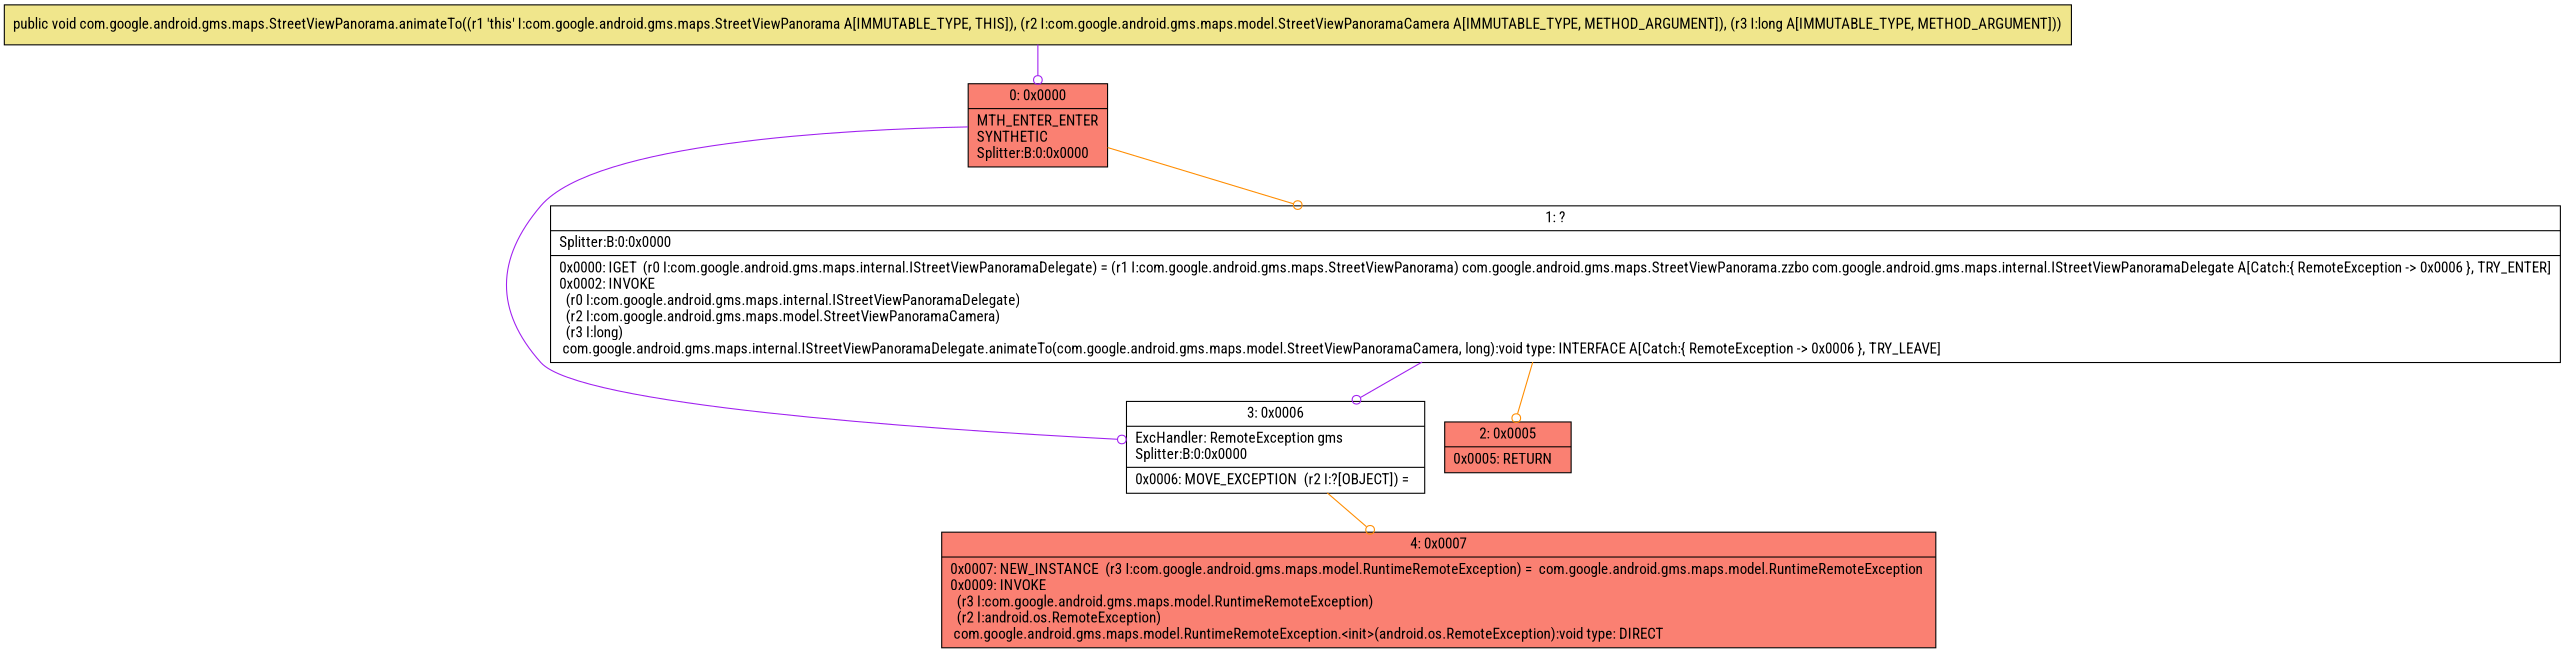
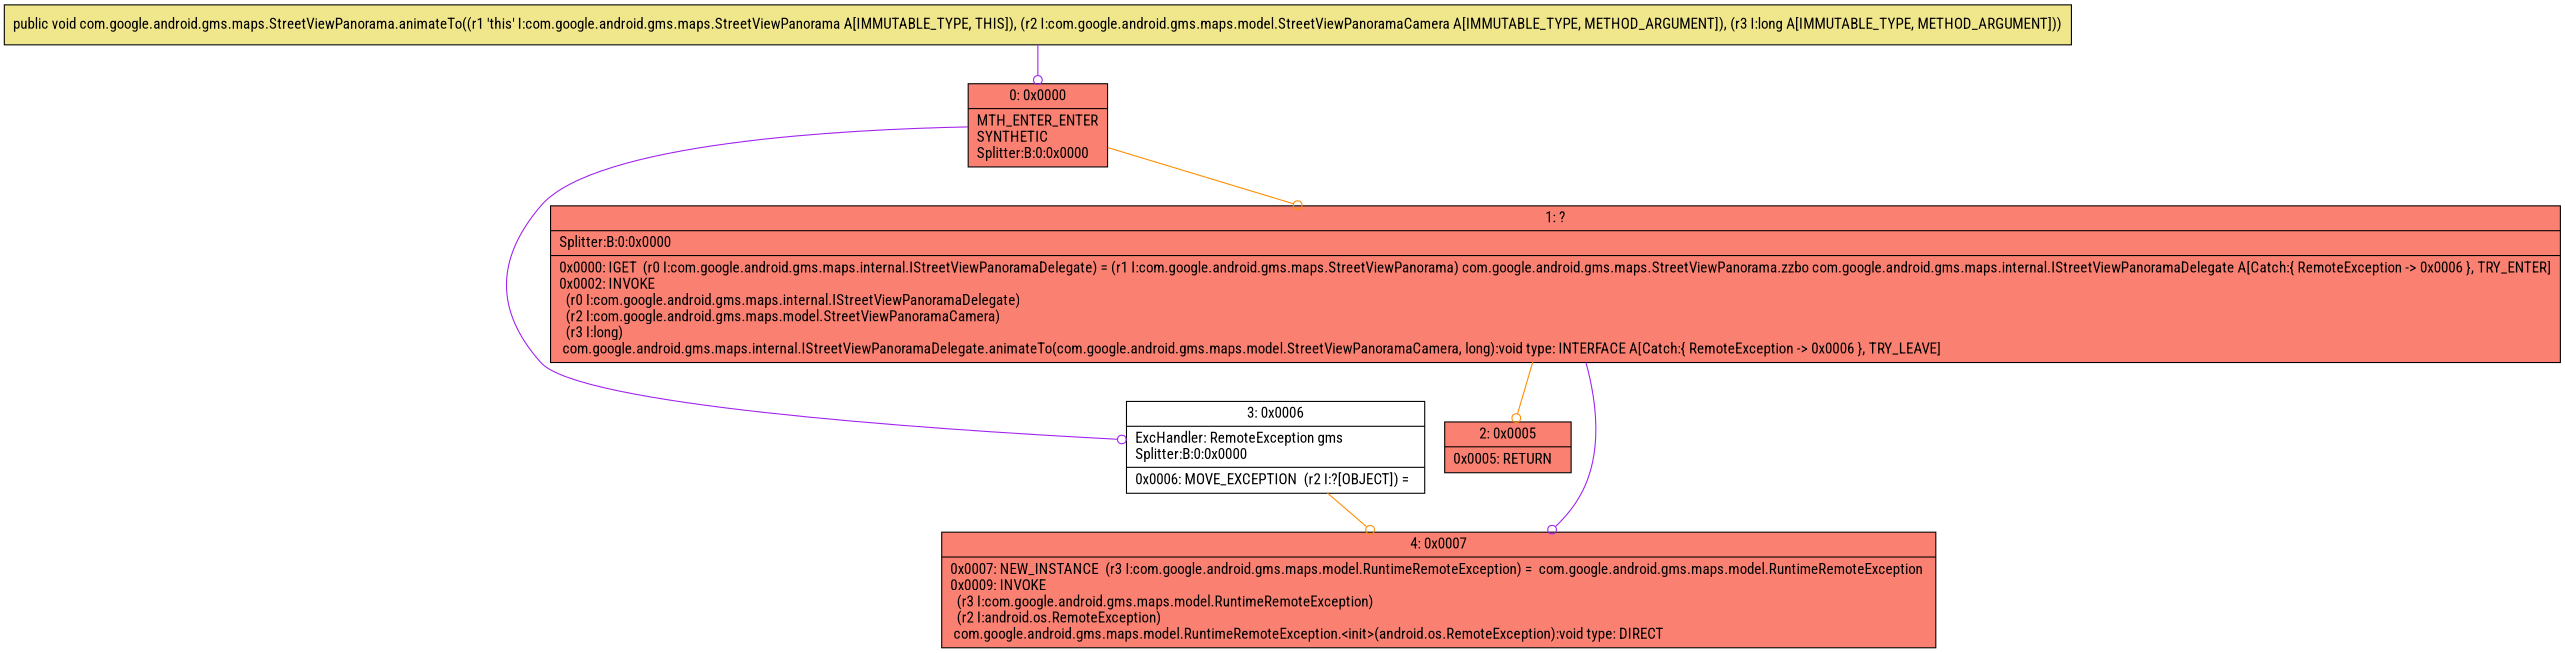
(1555, 284) -> (1555, 284)
(1391, 380) -> (1594, 450)
